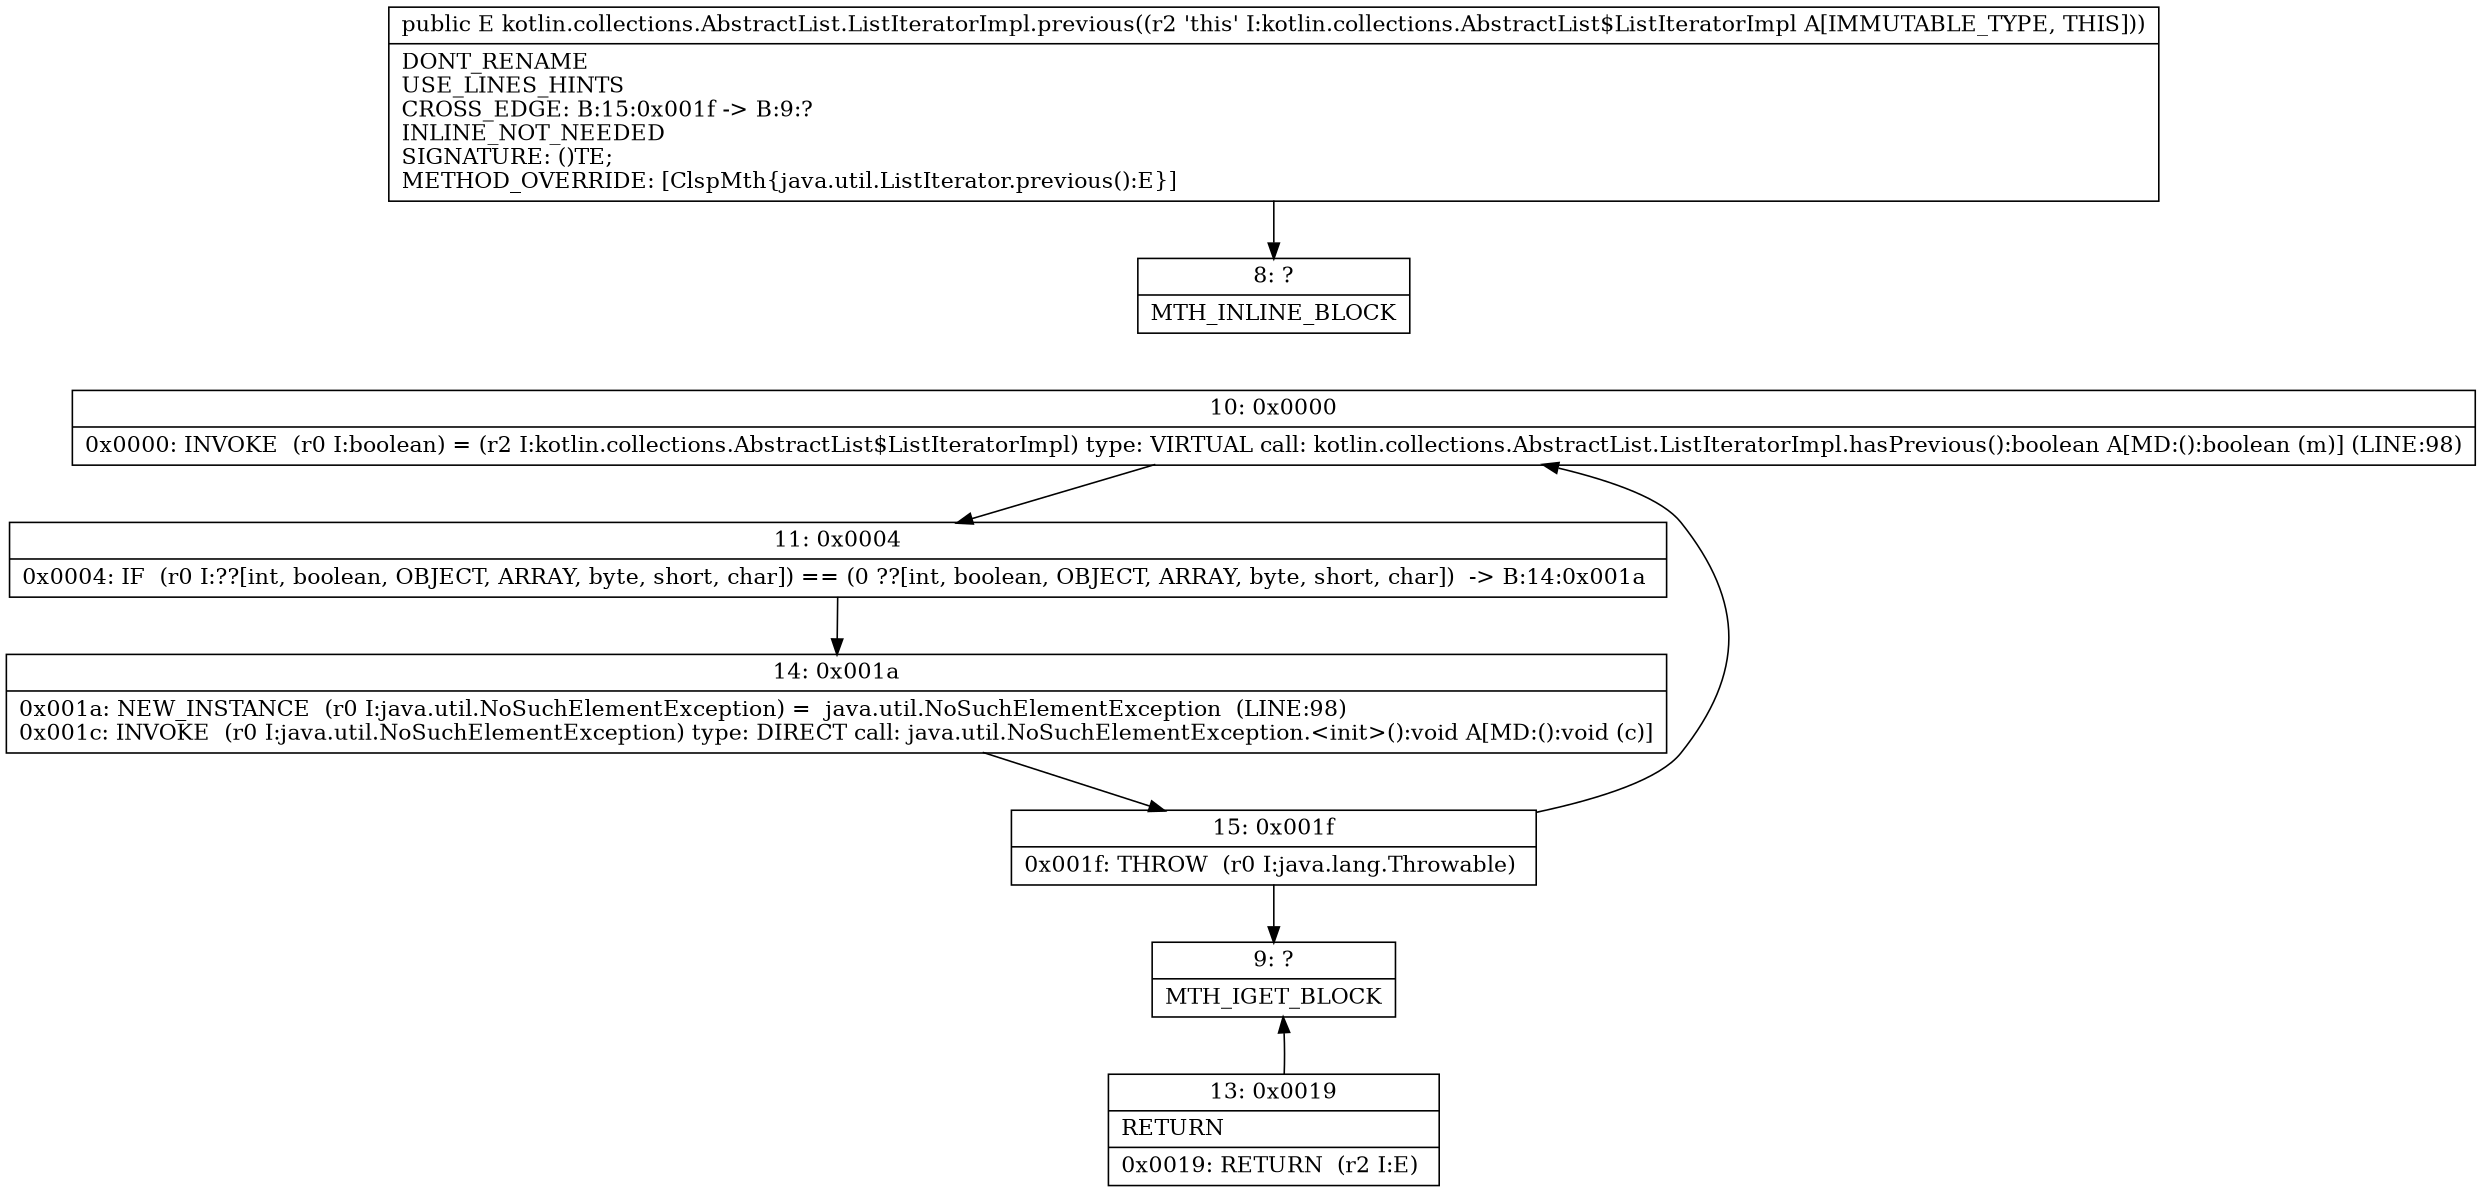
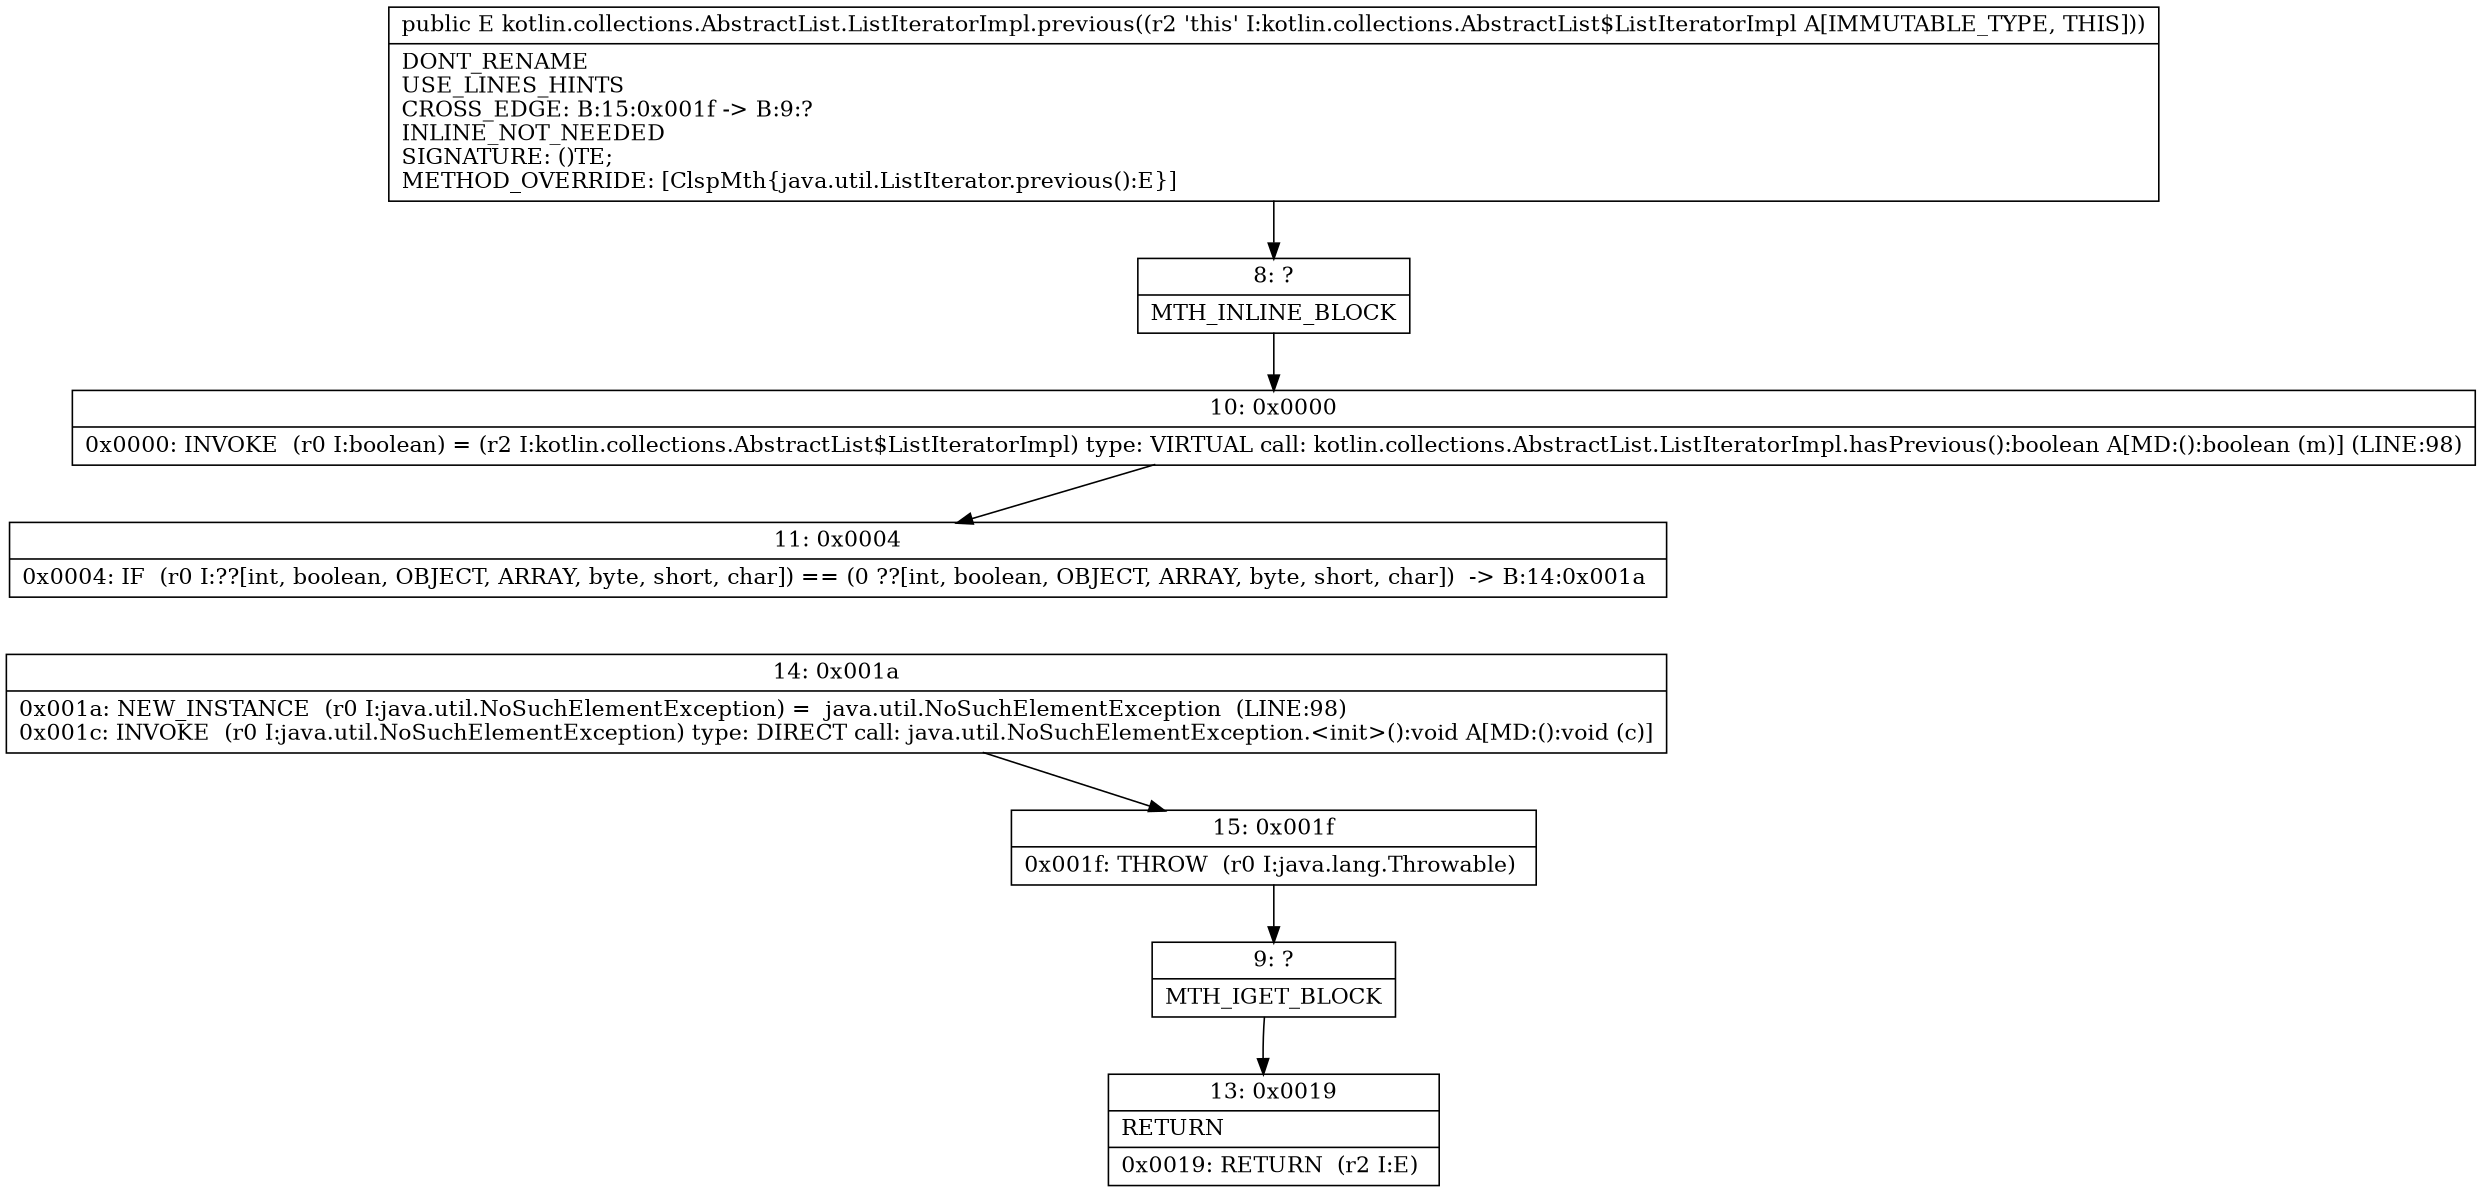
(837, 618) -> none
(1728, 649) -> (1274, 354)
(1285, 1054) -> (1263, 1038)
